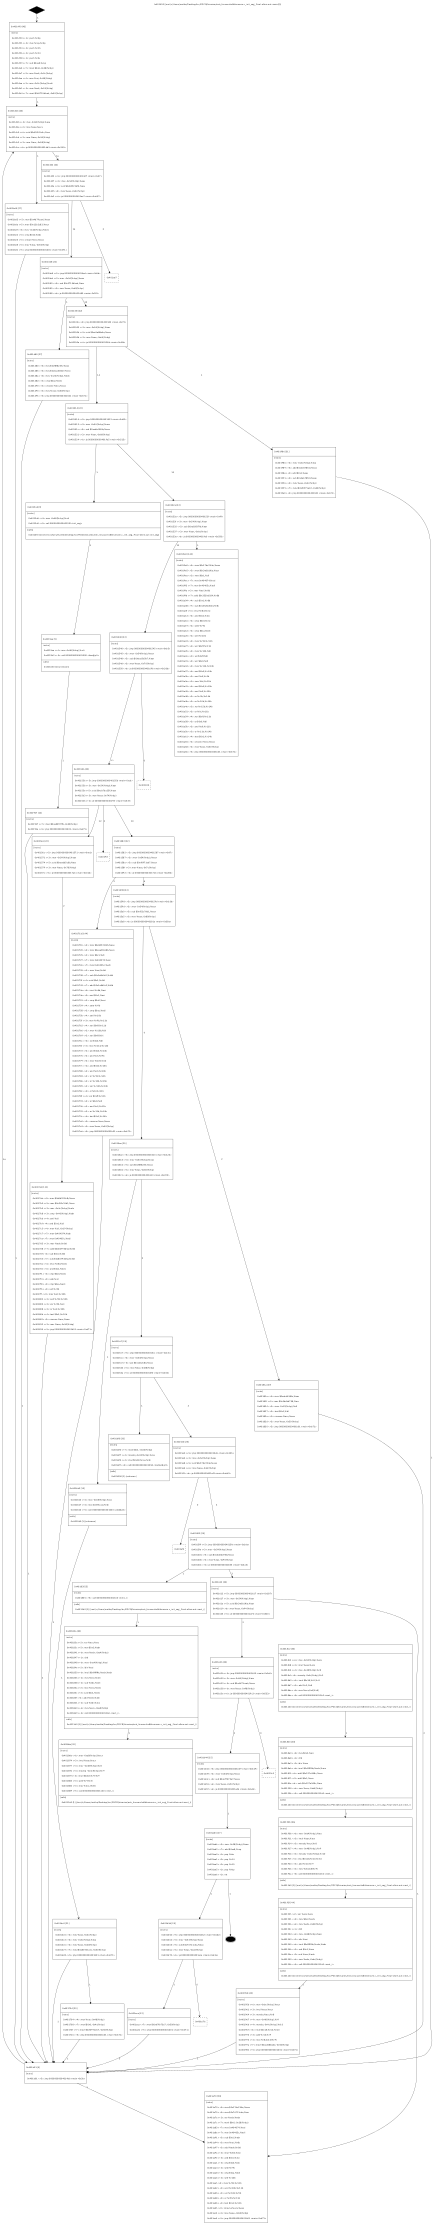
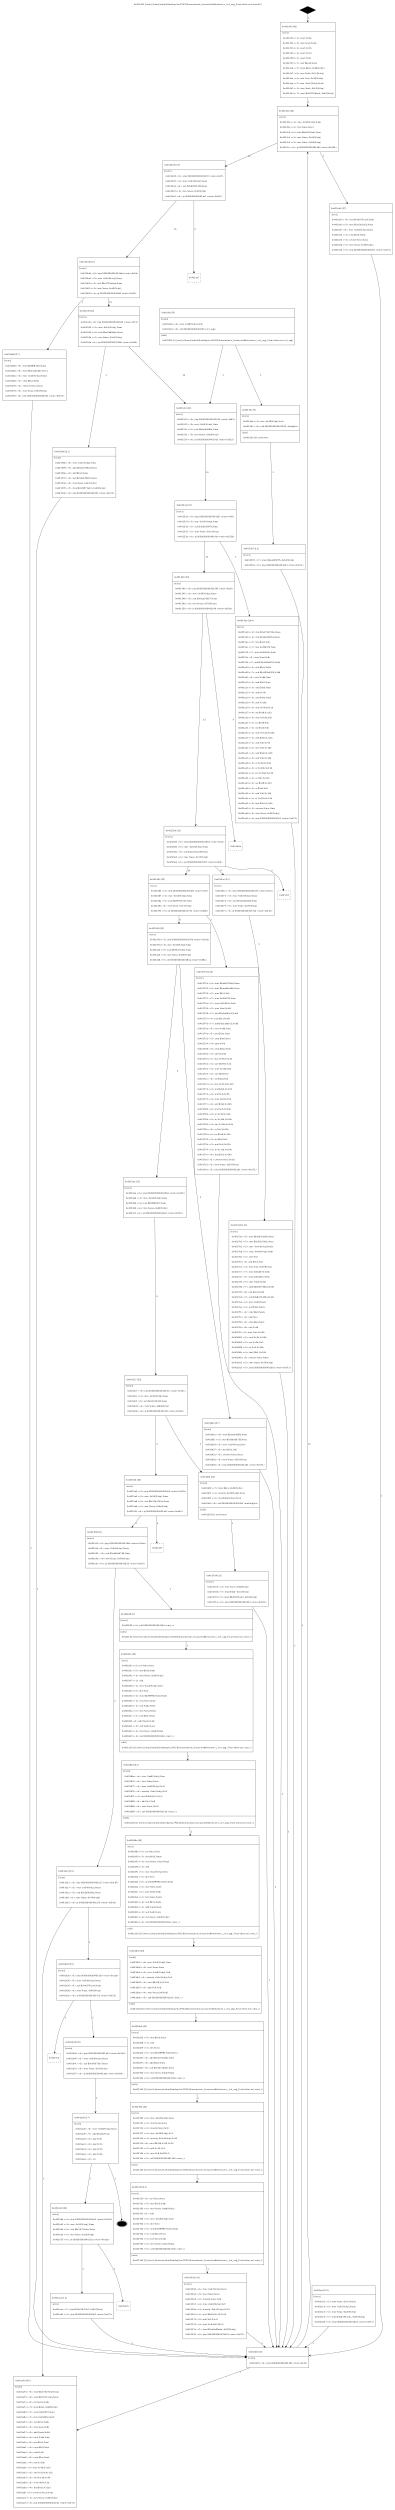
(95, 472) -> (217, 373)
(97, 1505) -> none
none -> (294, 1585)
none -> (192, 1887)
(88, 1981) -> (233, 1544)
